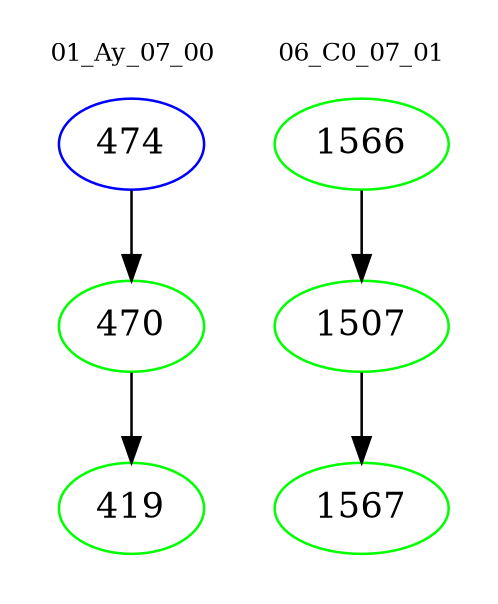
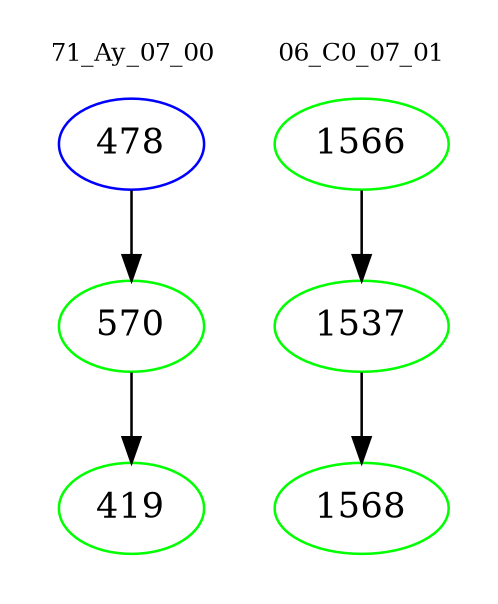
(133, 54) -> (133, 54)
(132, 144) -> (132, 144)
(132, 326) -> (132, 326)
(362, 326) -> (362, 326)
(362, 508) -> (362, 508)
